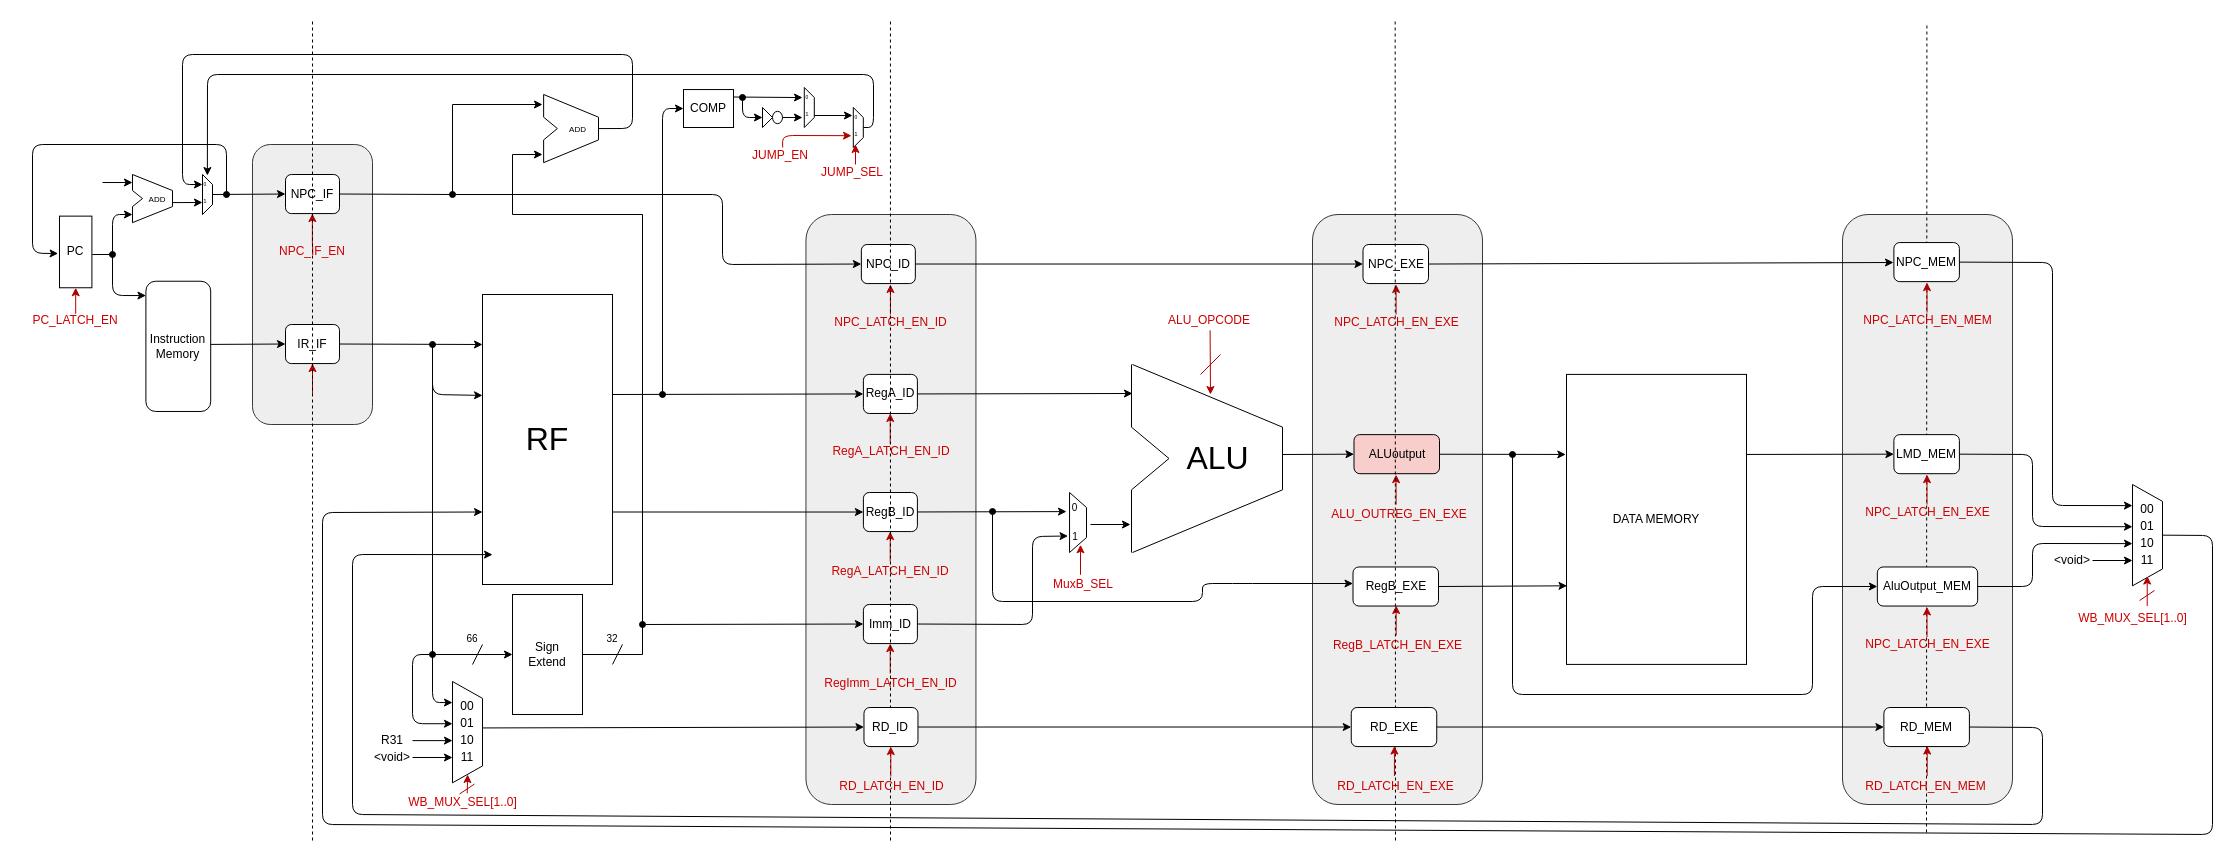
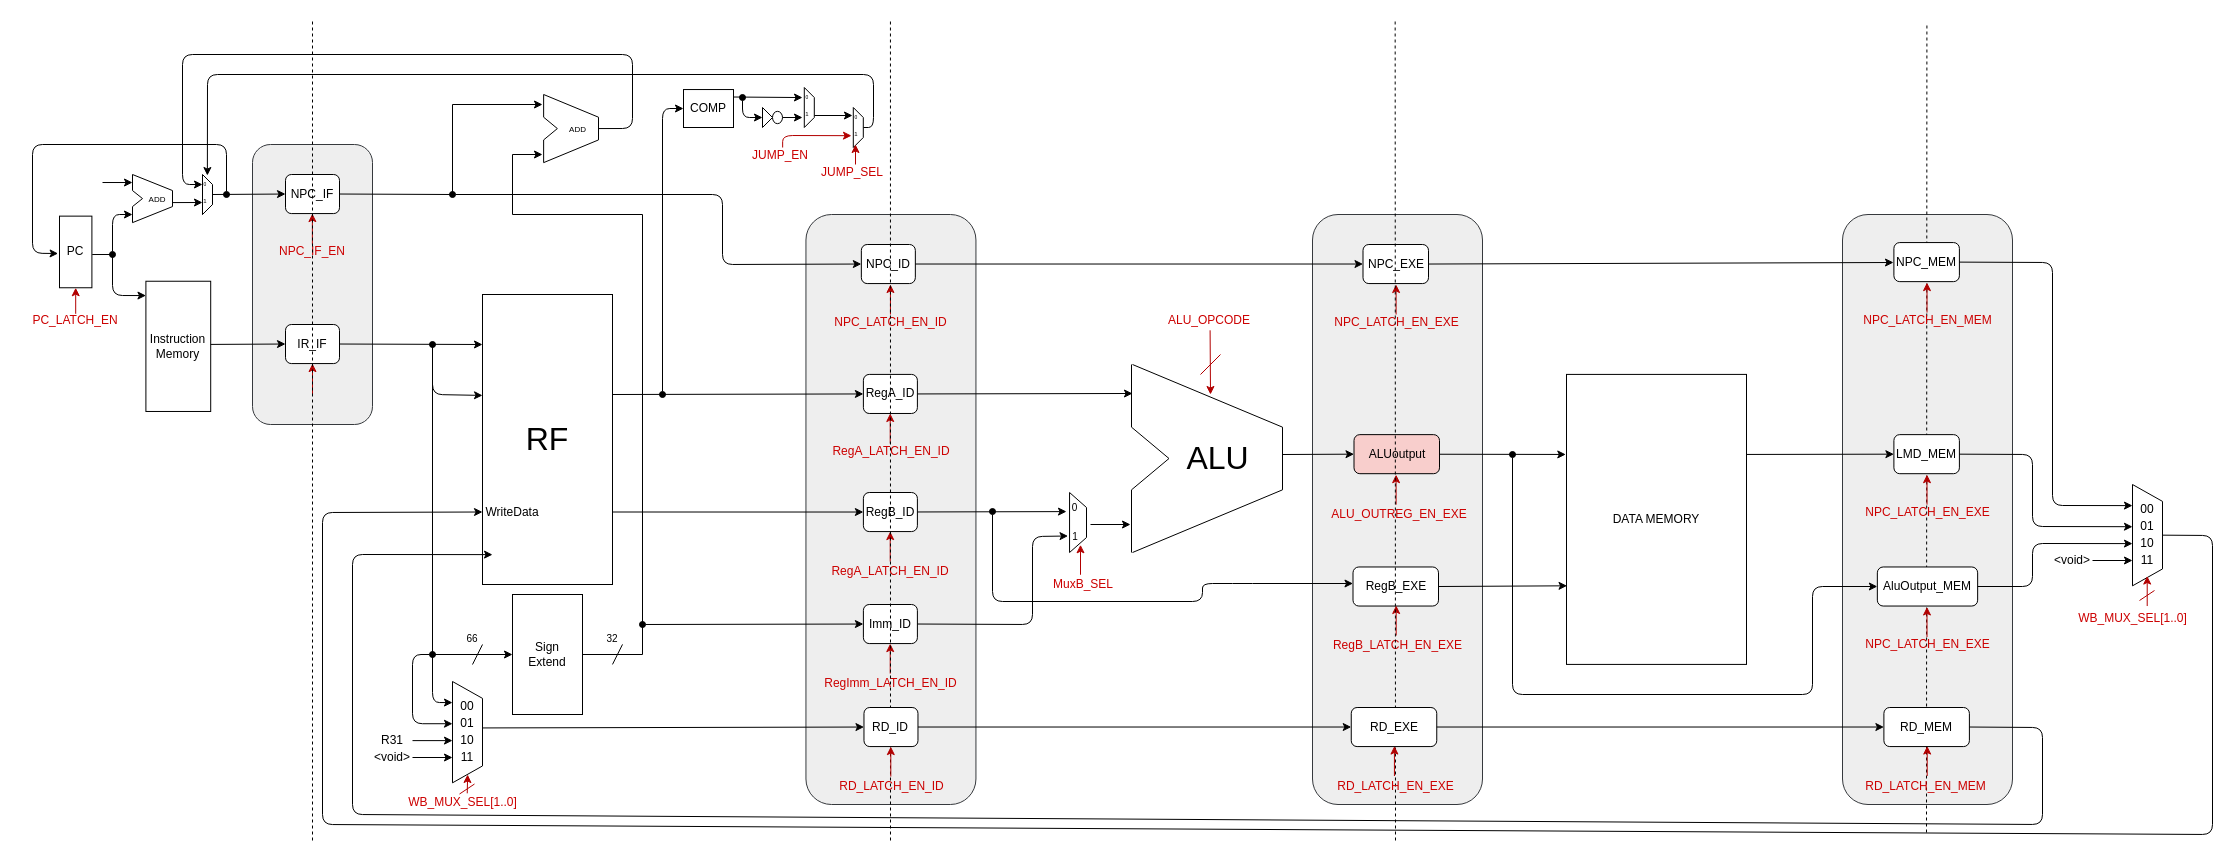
(178, 346) -> (178, 346)
none -> (513, 512)
